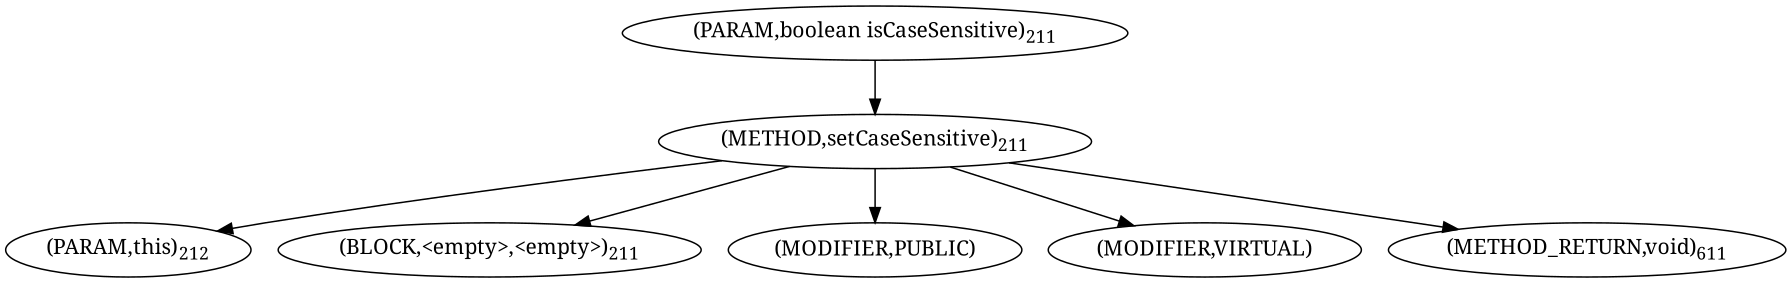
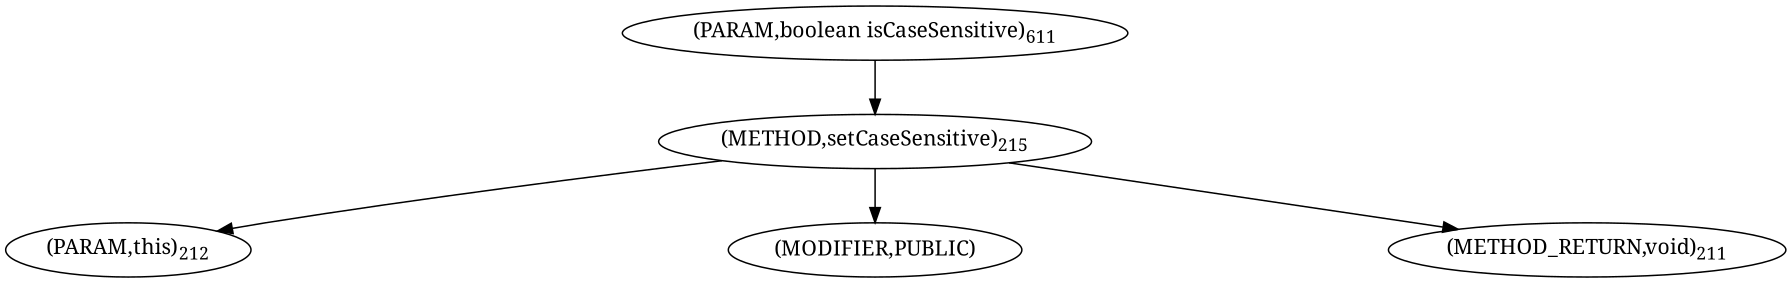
(1041, 31) -> (1041, 31)
(1014, 139) -> (1014, 139)
(1712, 248) -> (1712, 248)
(490, 250) -> none
(1205, 250) -> none
